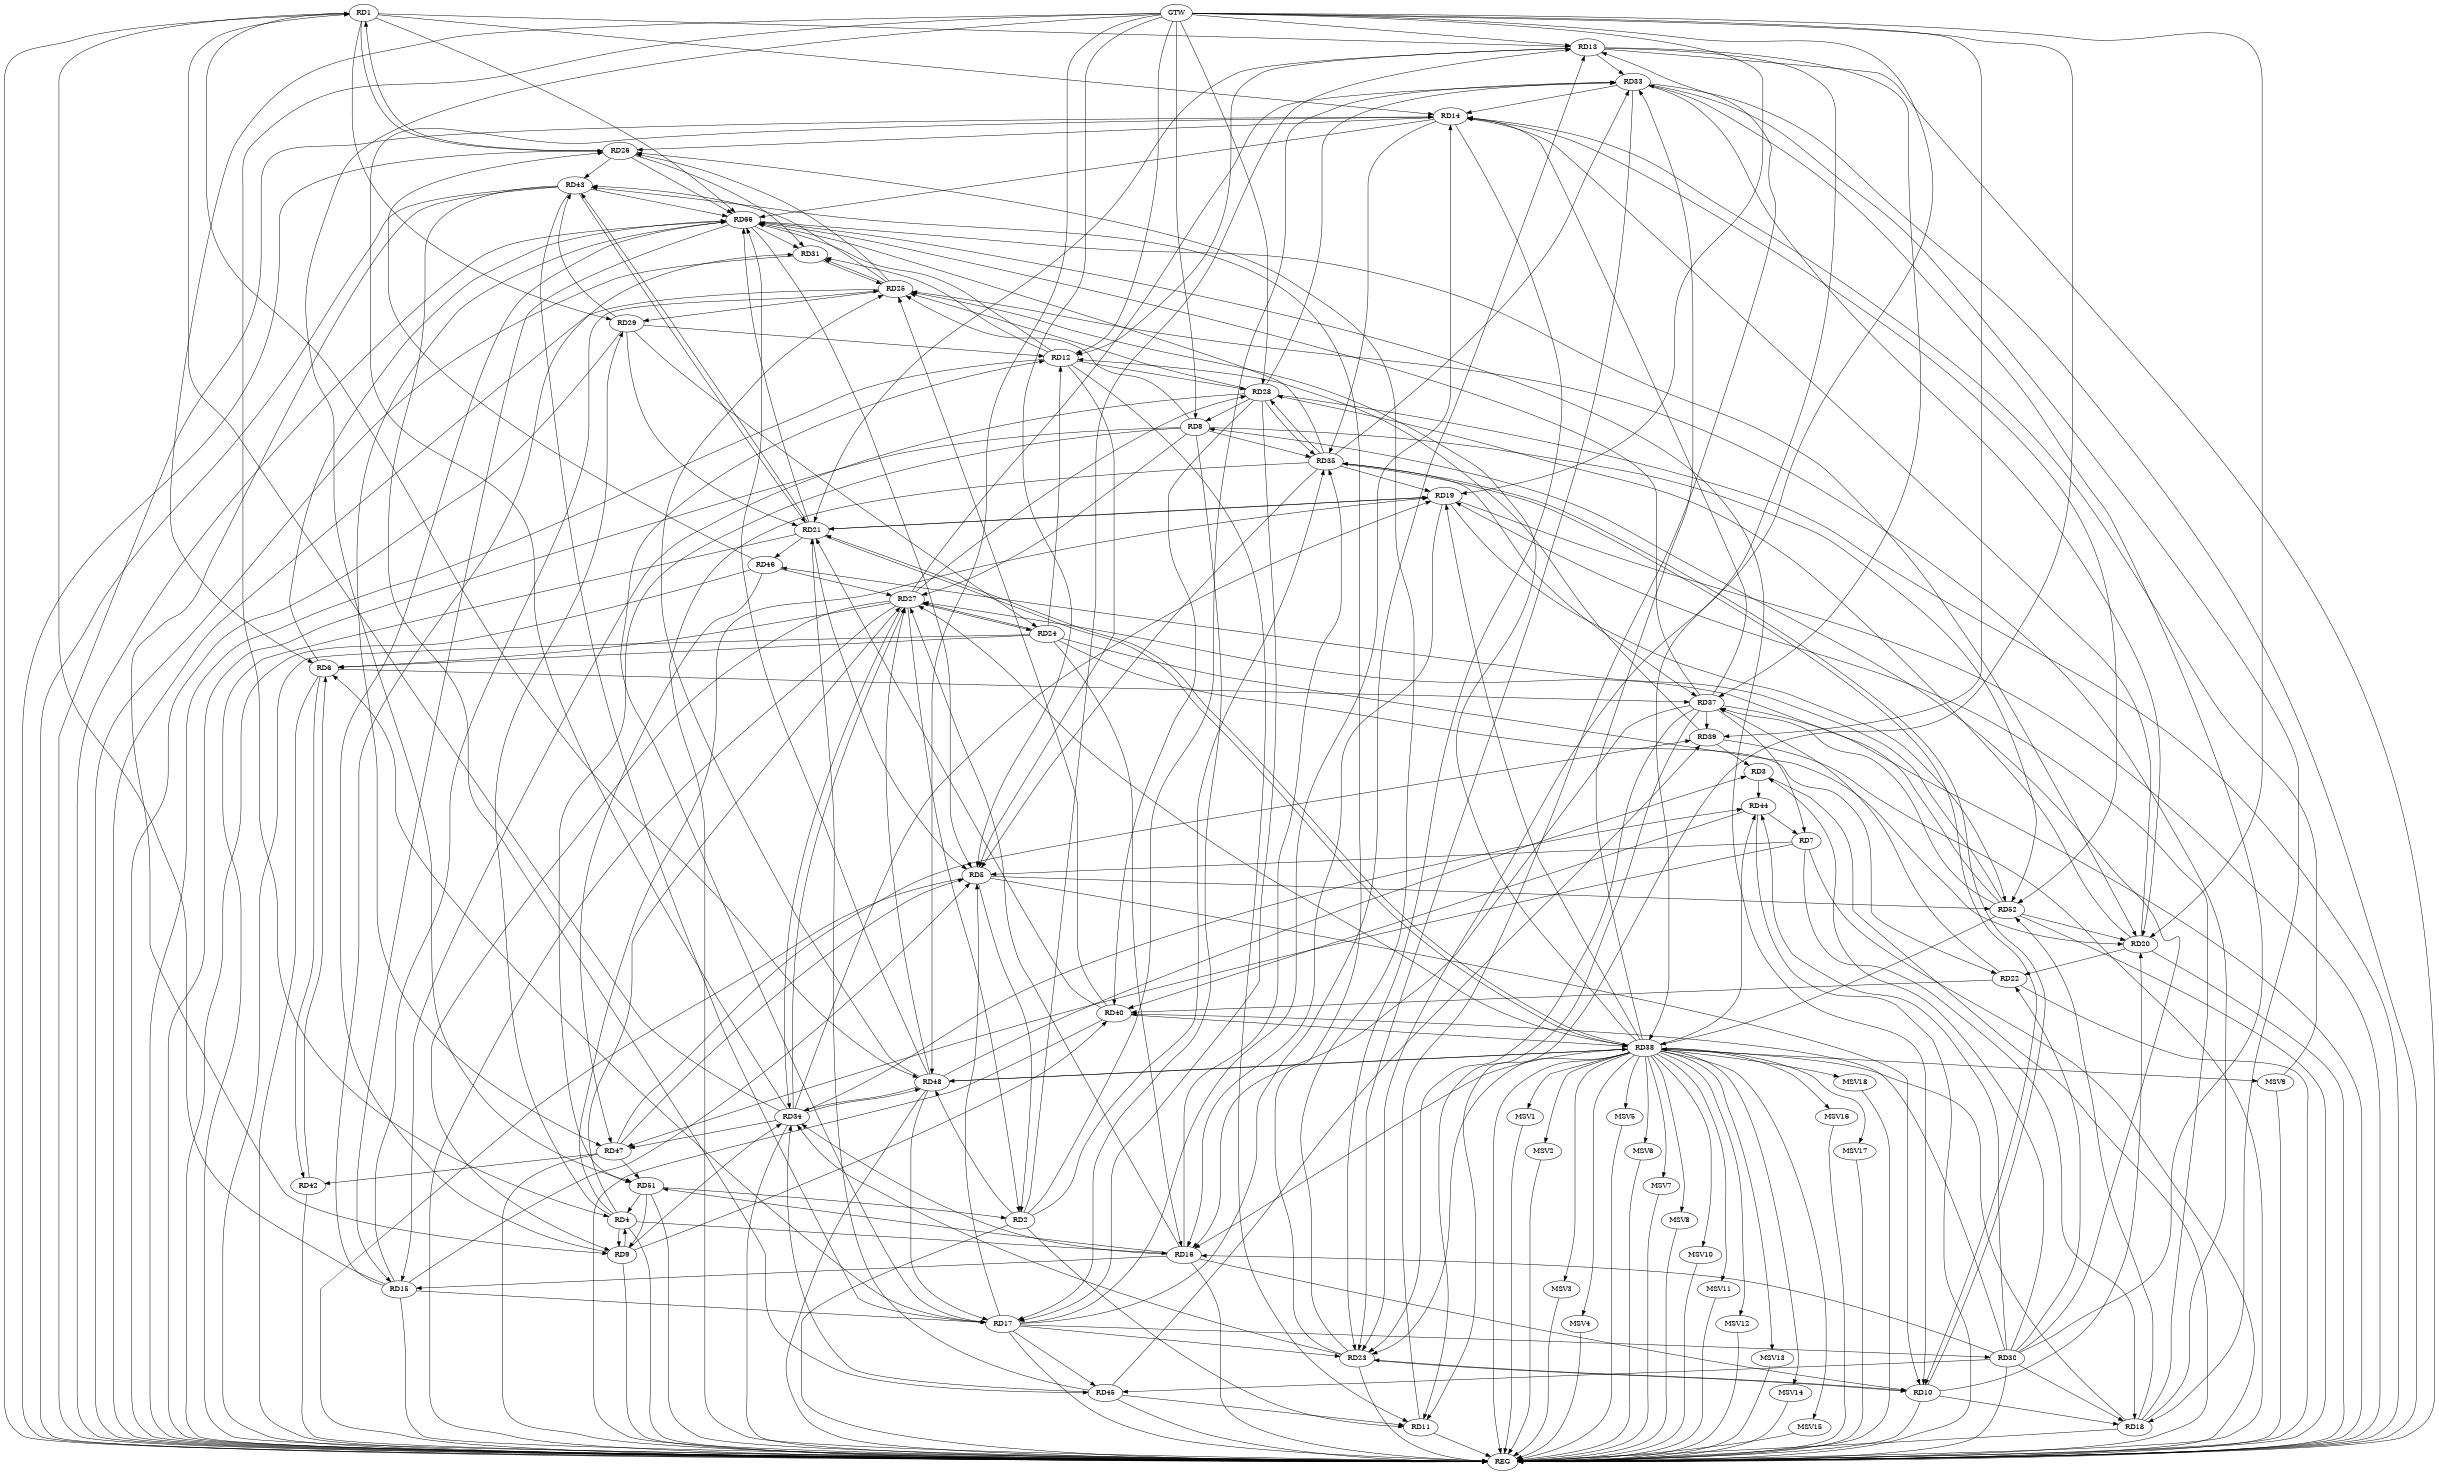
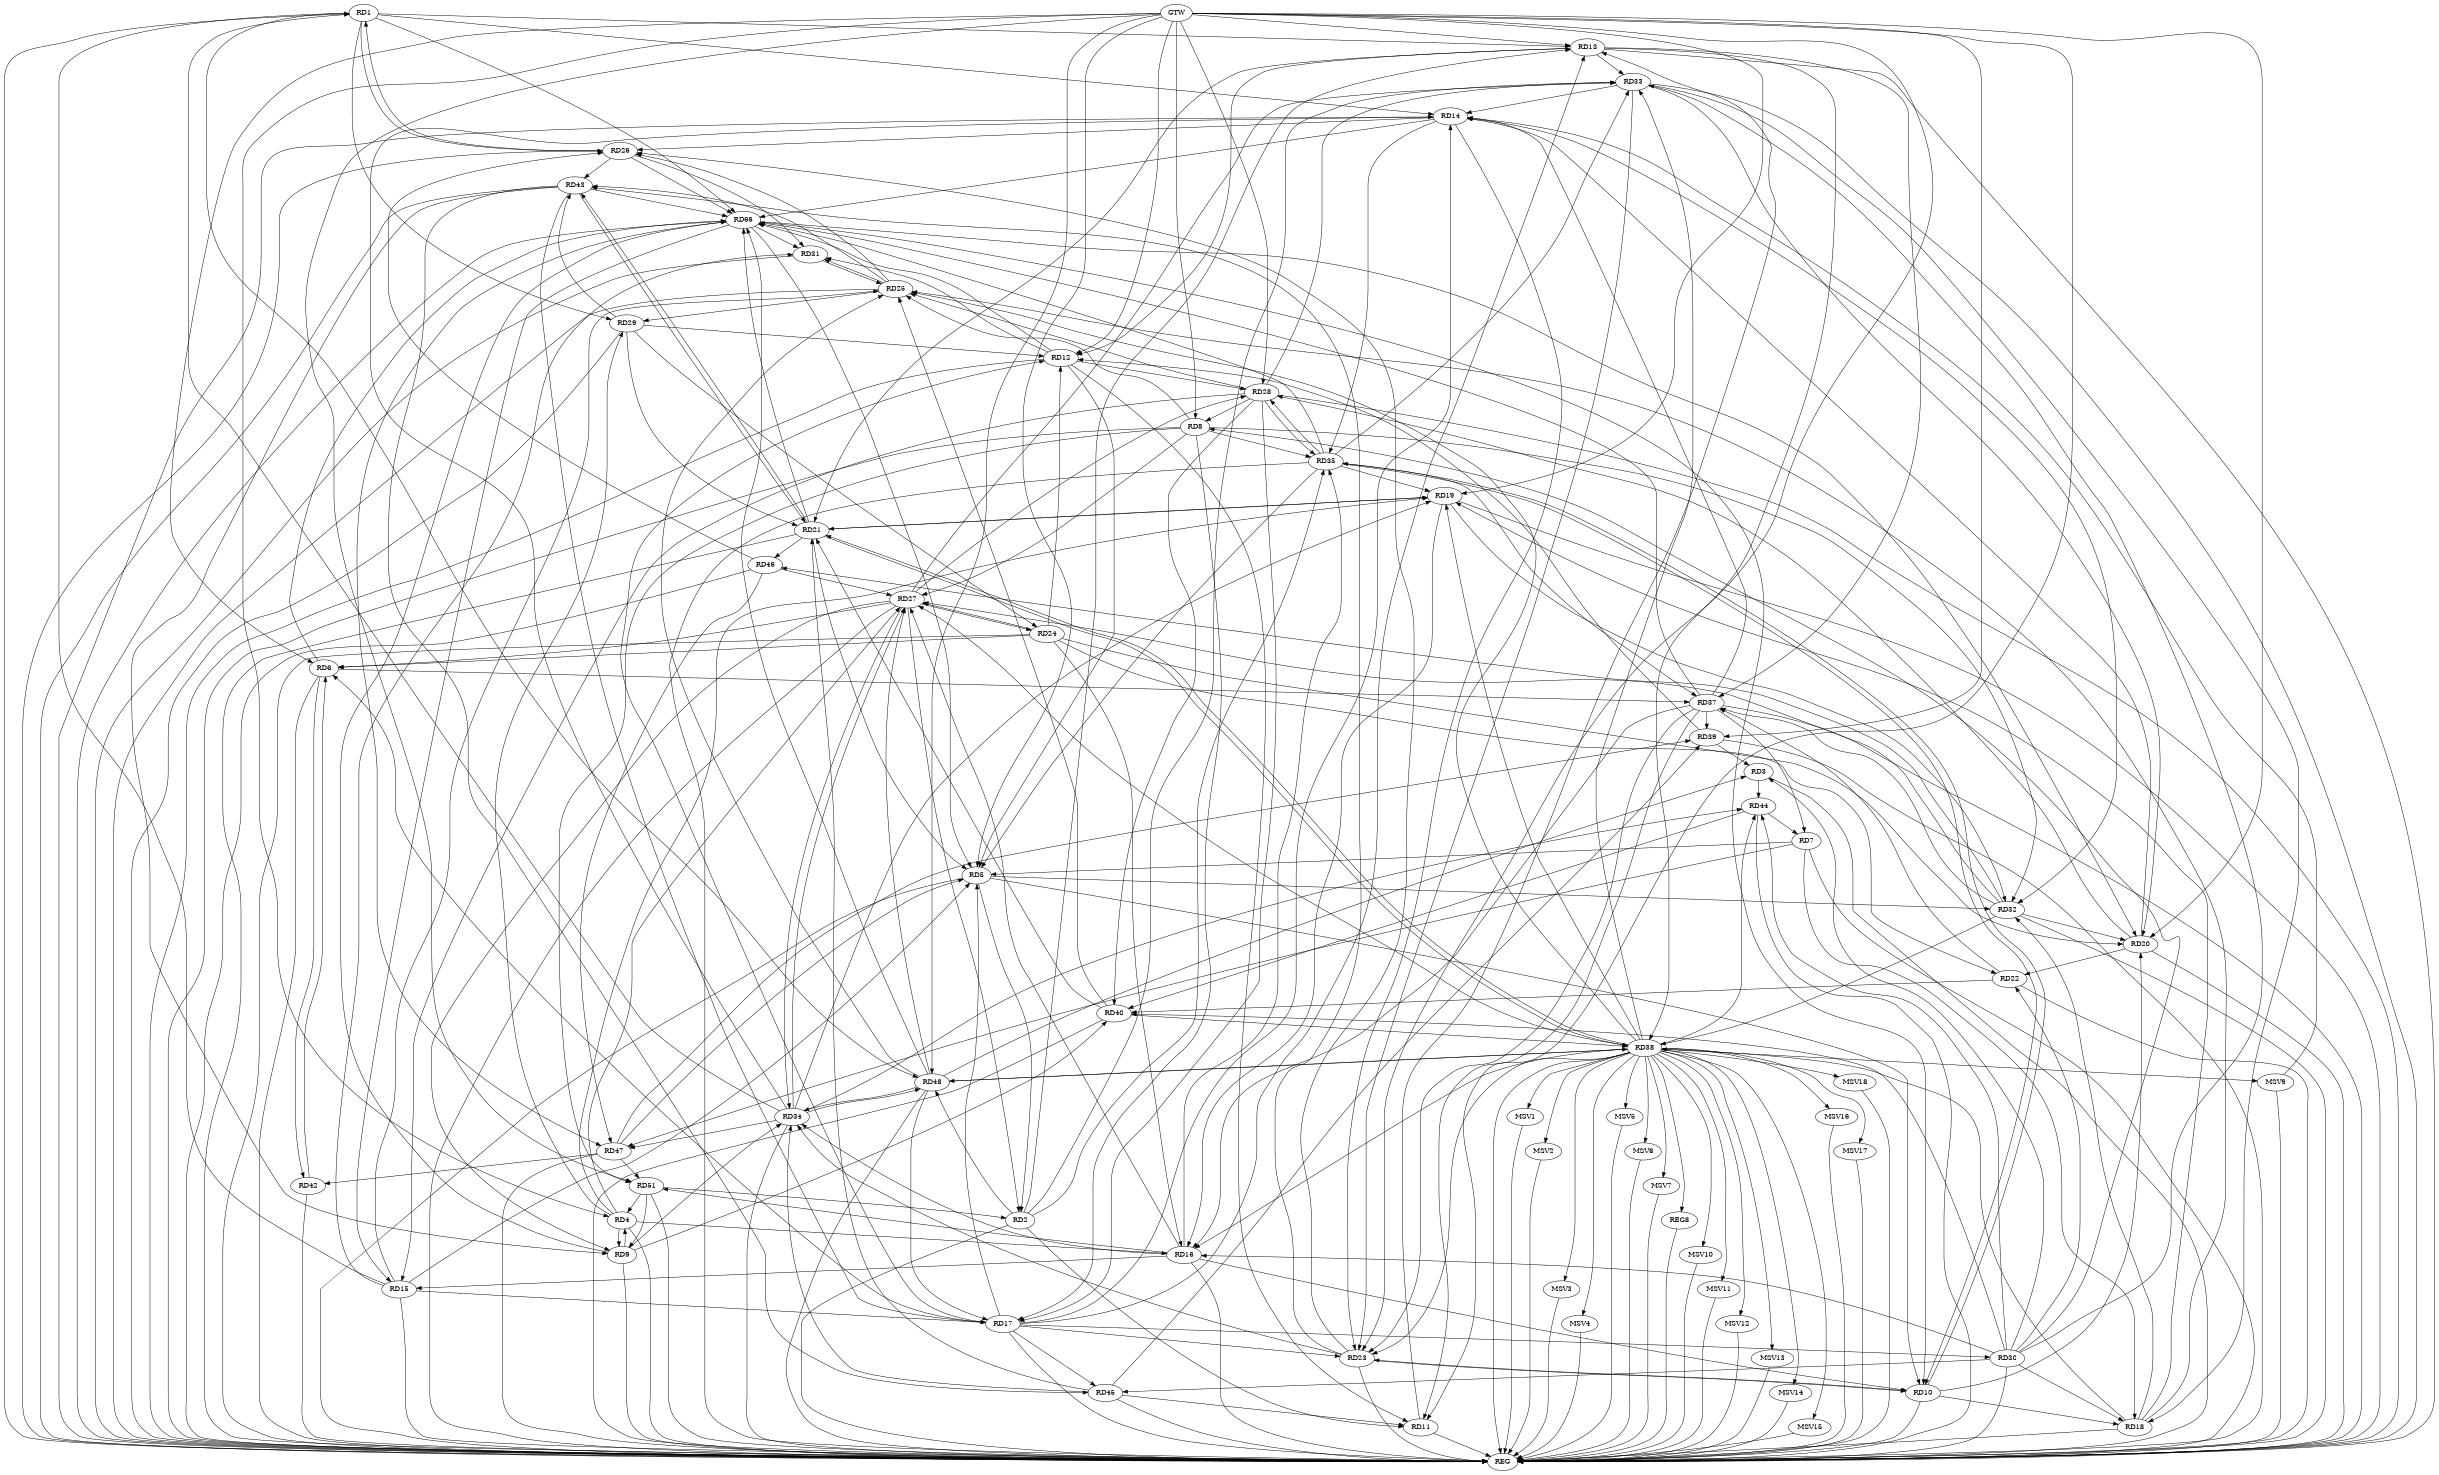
(2007, 910) -> (2007, 910)
(1679, 1220) -> (1679, 1220)
